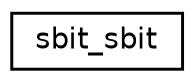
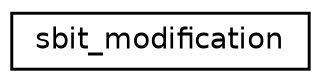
(97, 41) -> (160, 41)
